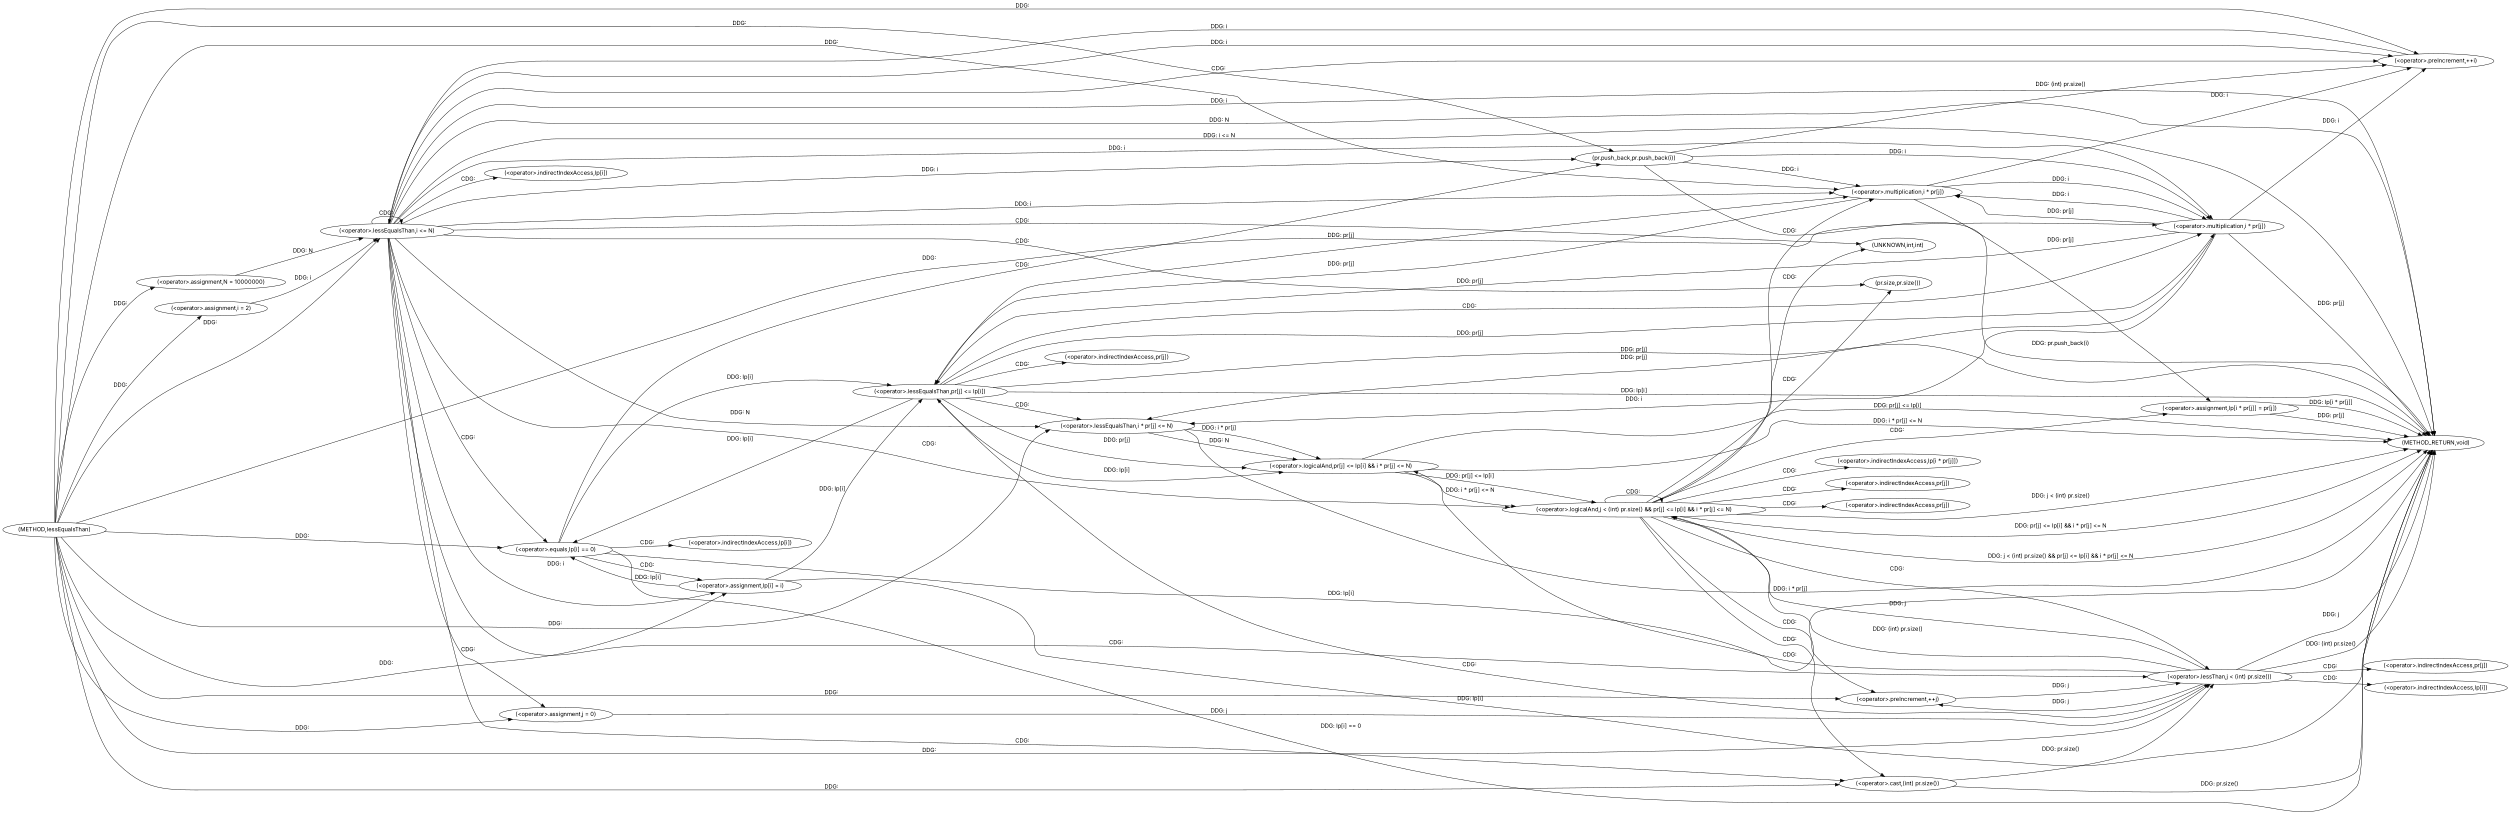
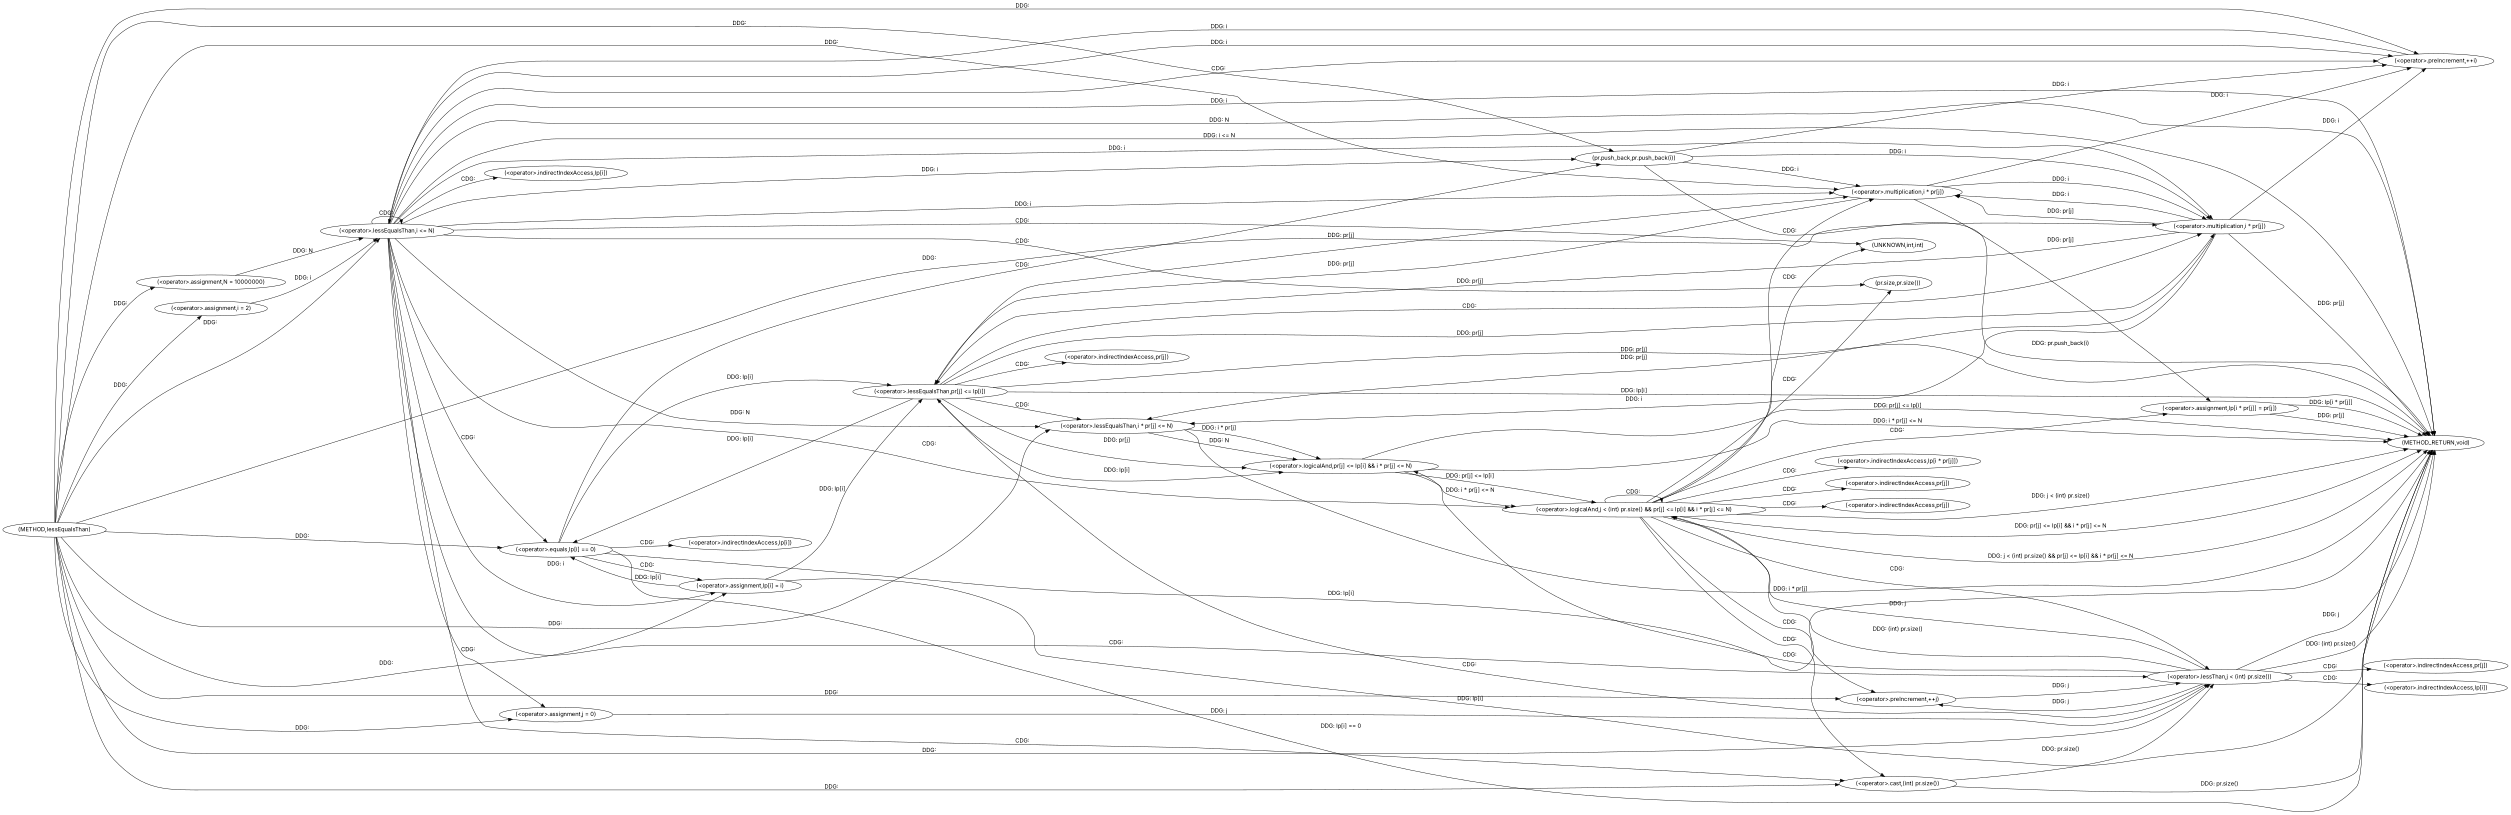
(2061, 85) -> (2061, 85)
